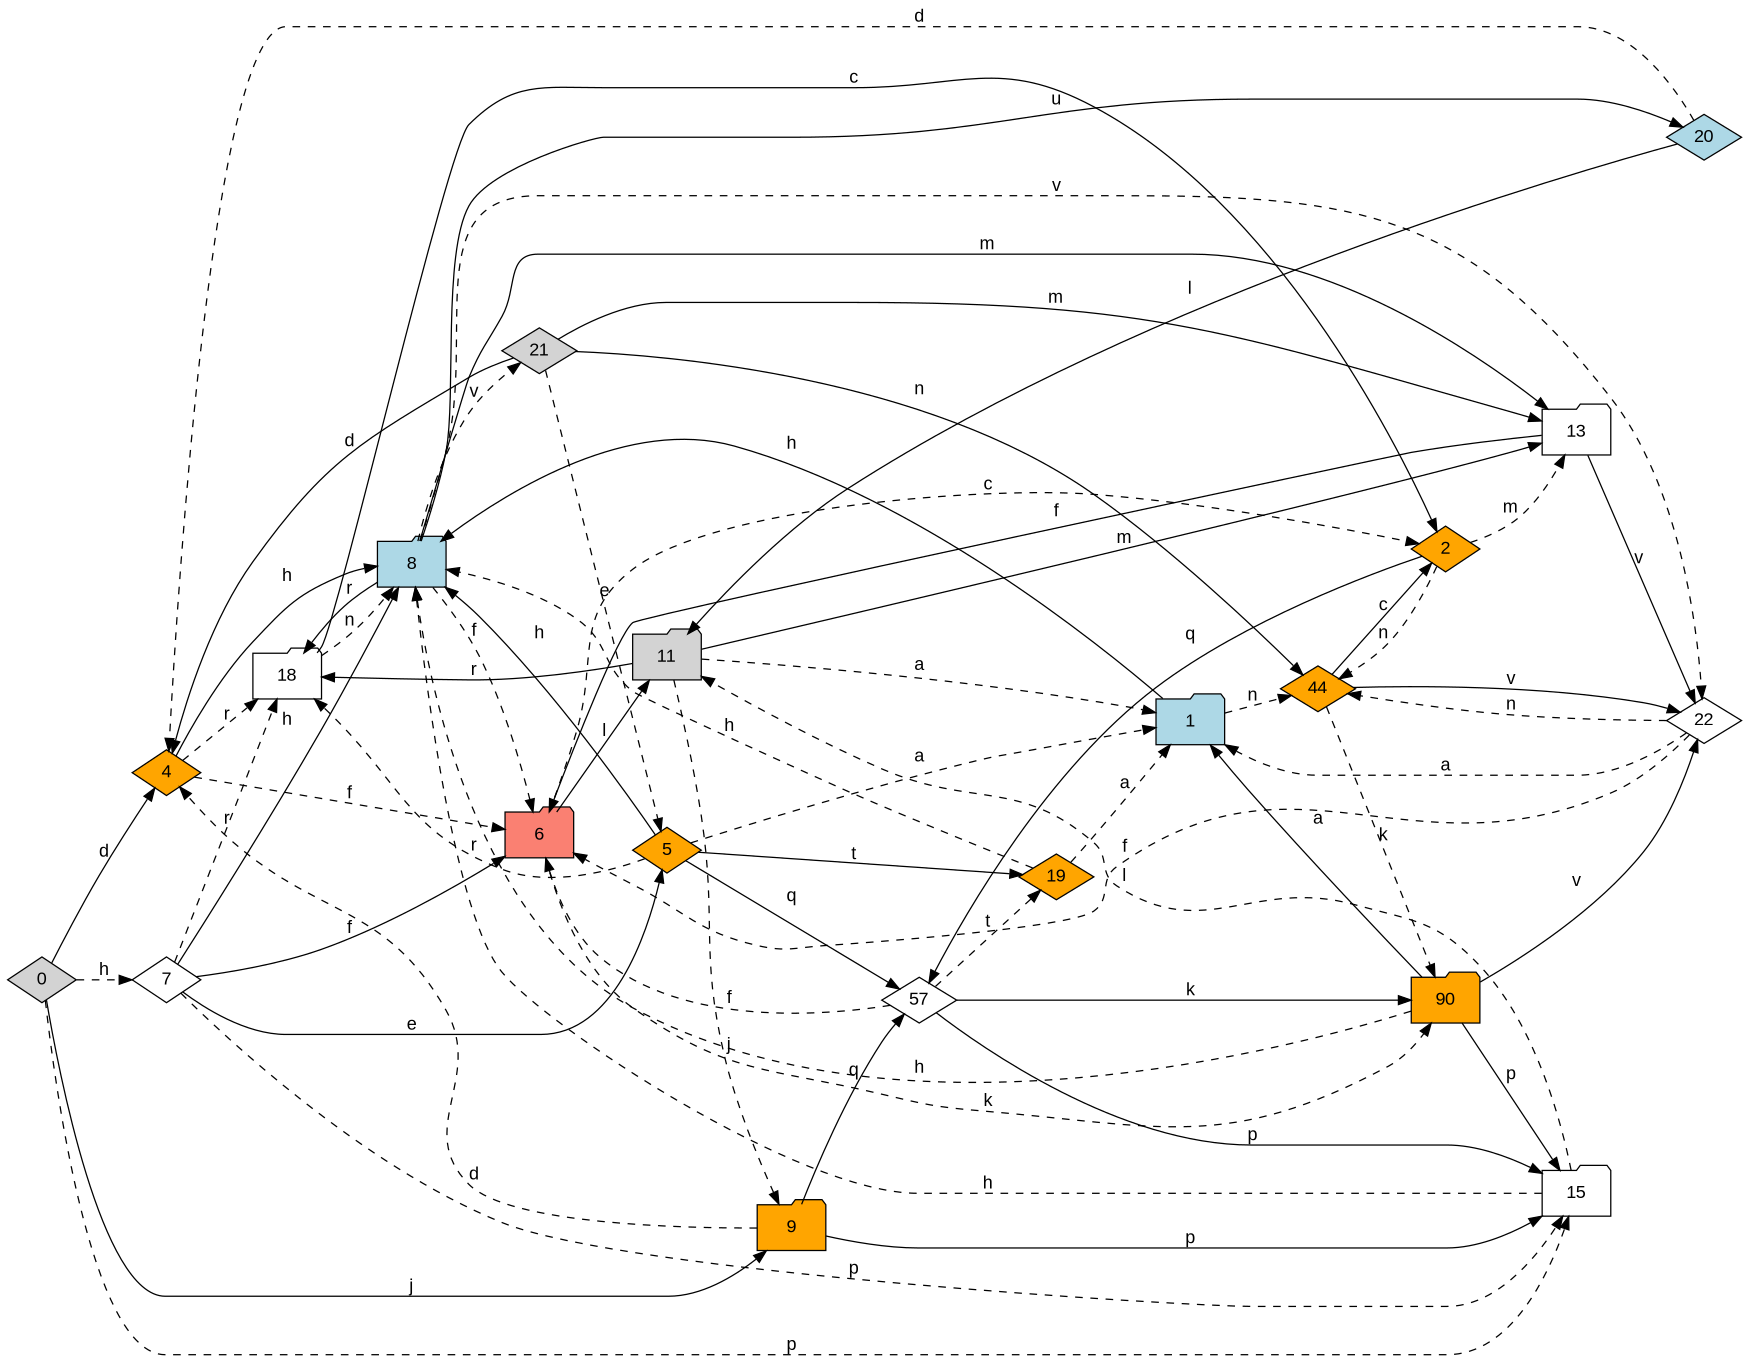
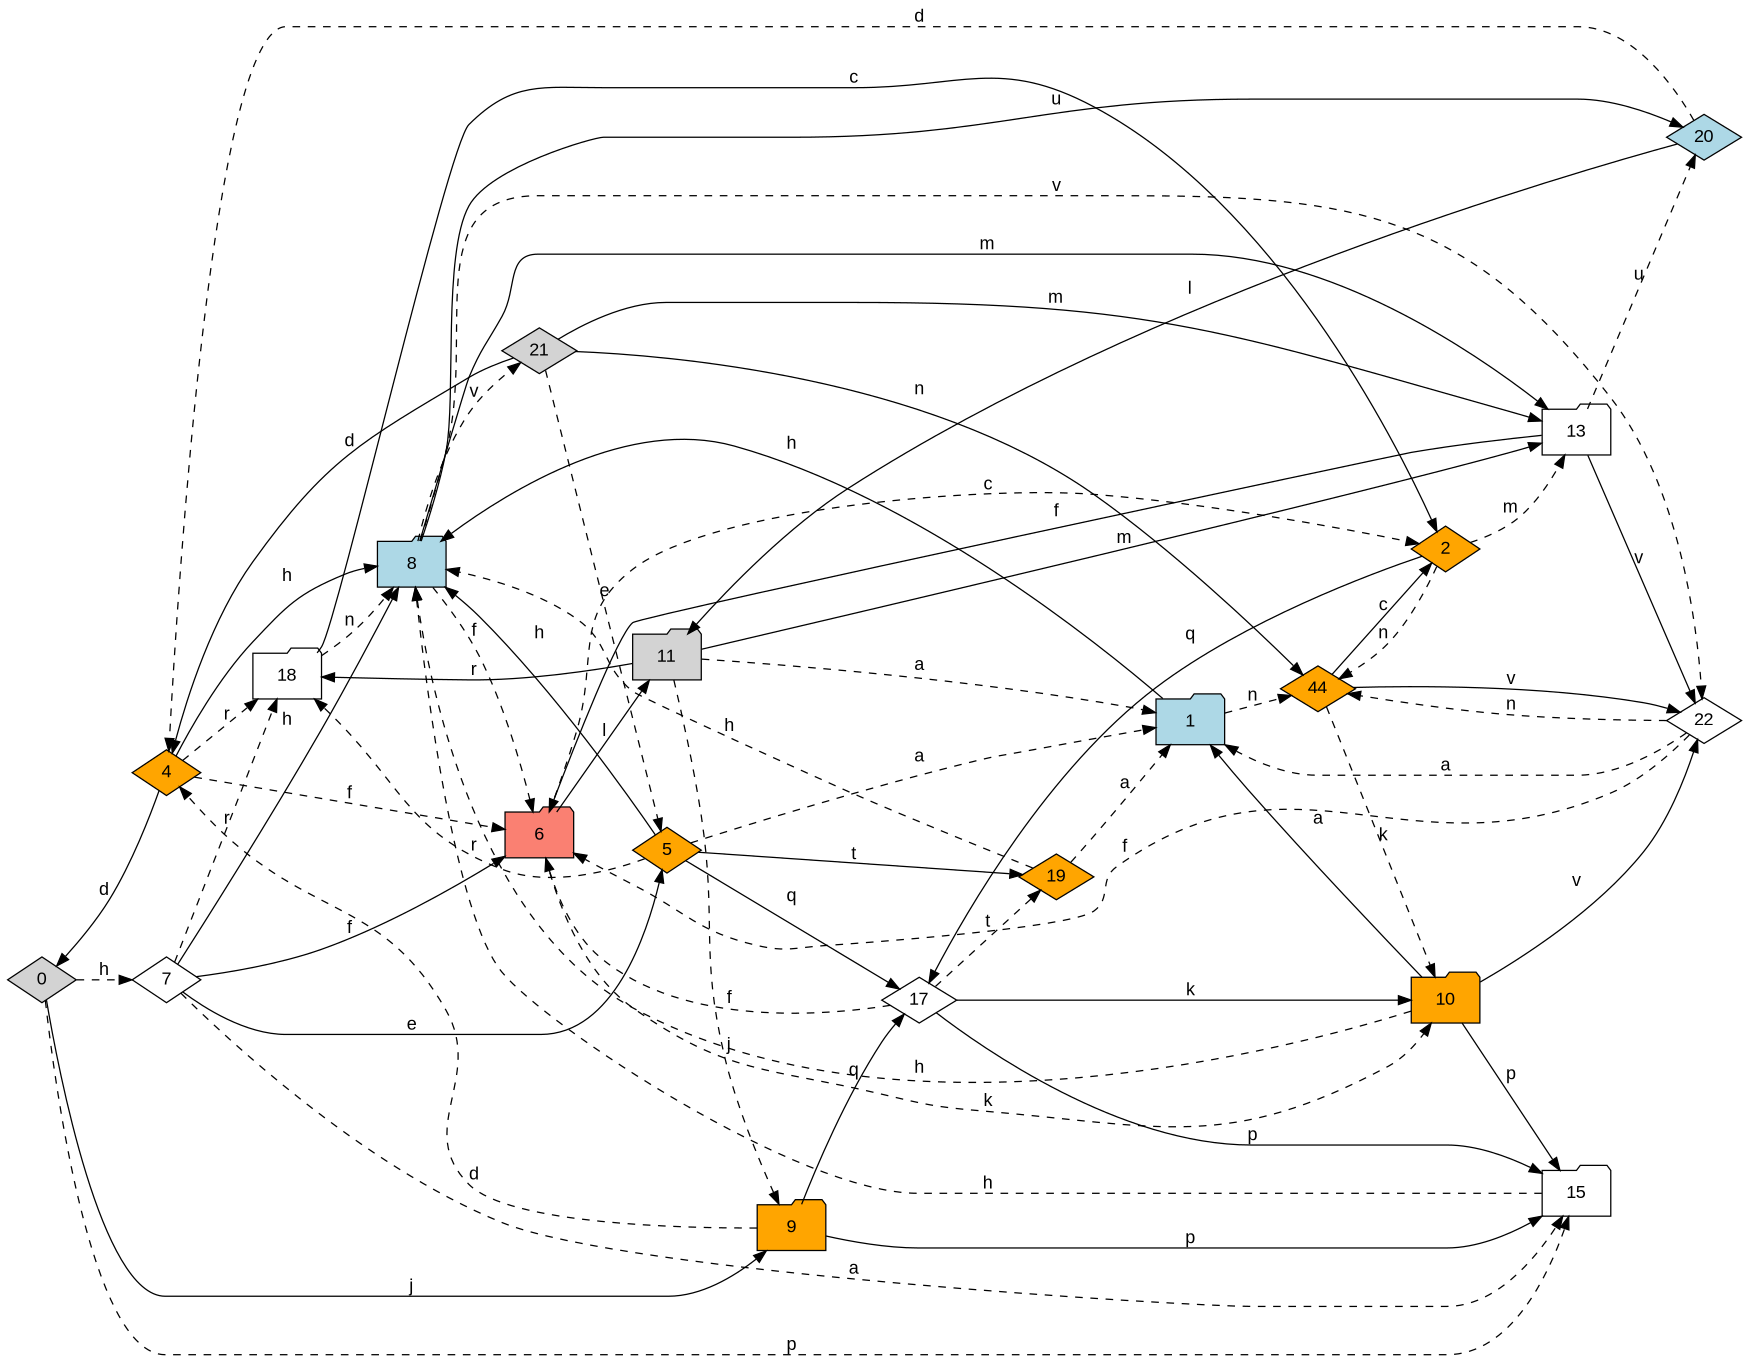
none -> (1639, 288)
(343, 608) -> none
(97, 879) -> (121, 879)
(1185, 910) -> none
(919, 1000) -> (919, 1000)
(1446, 1000) -> (1446, 1000)
(854, 1269) -> (854, 1269)
